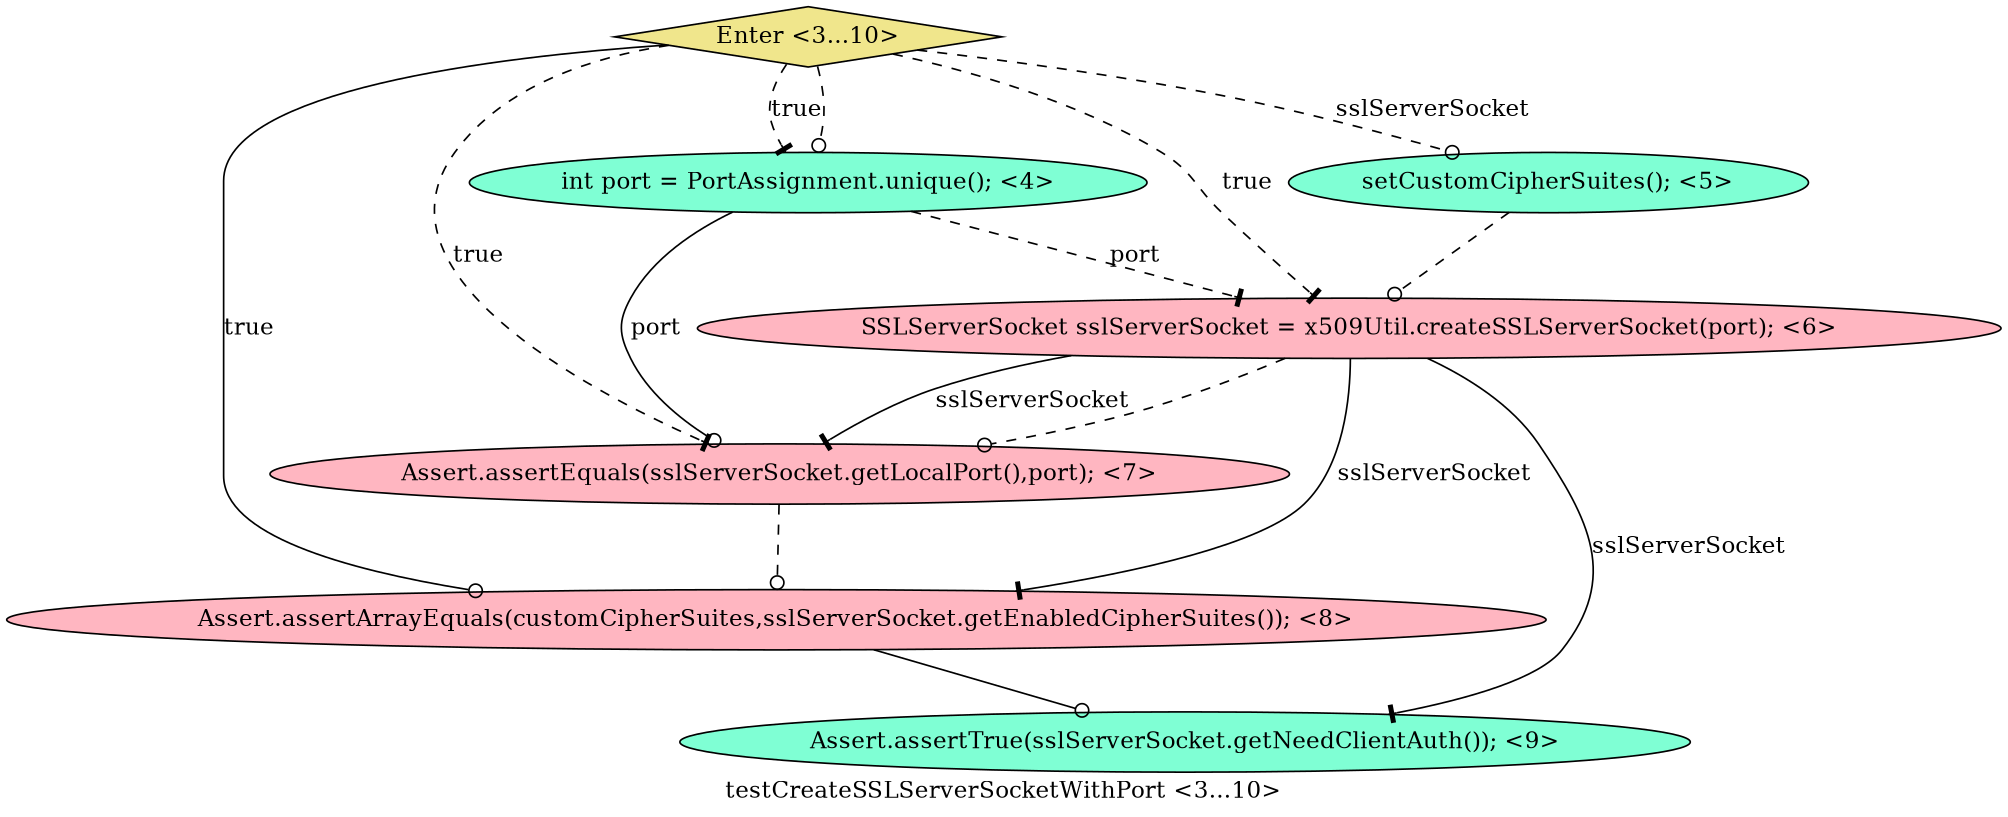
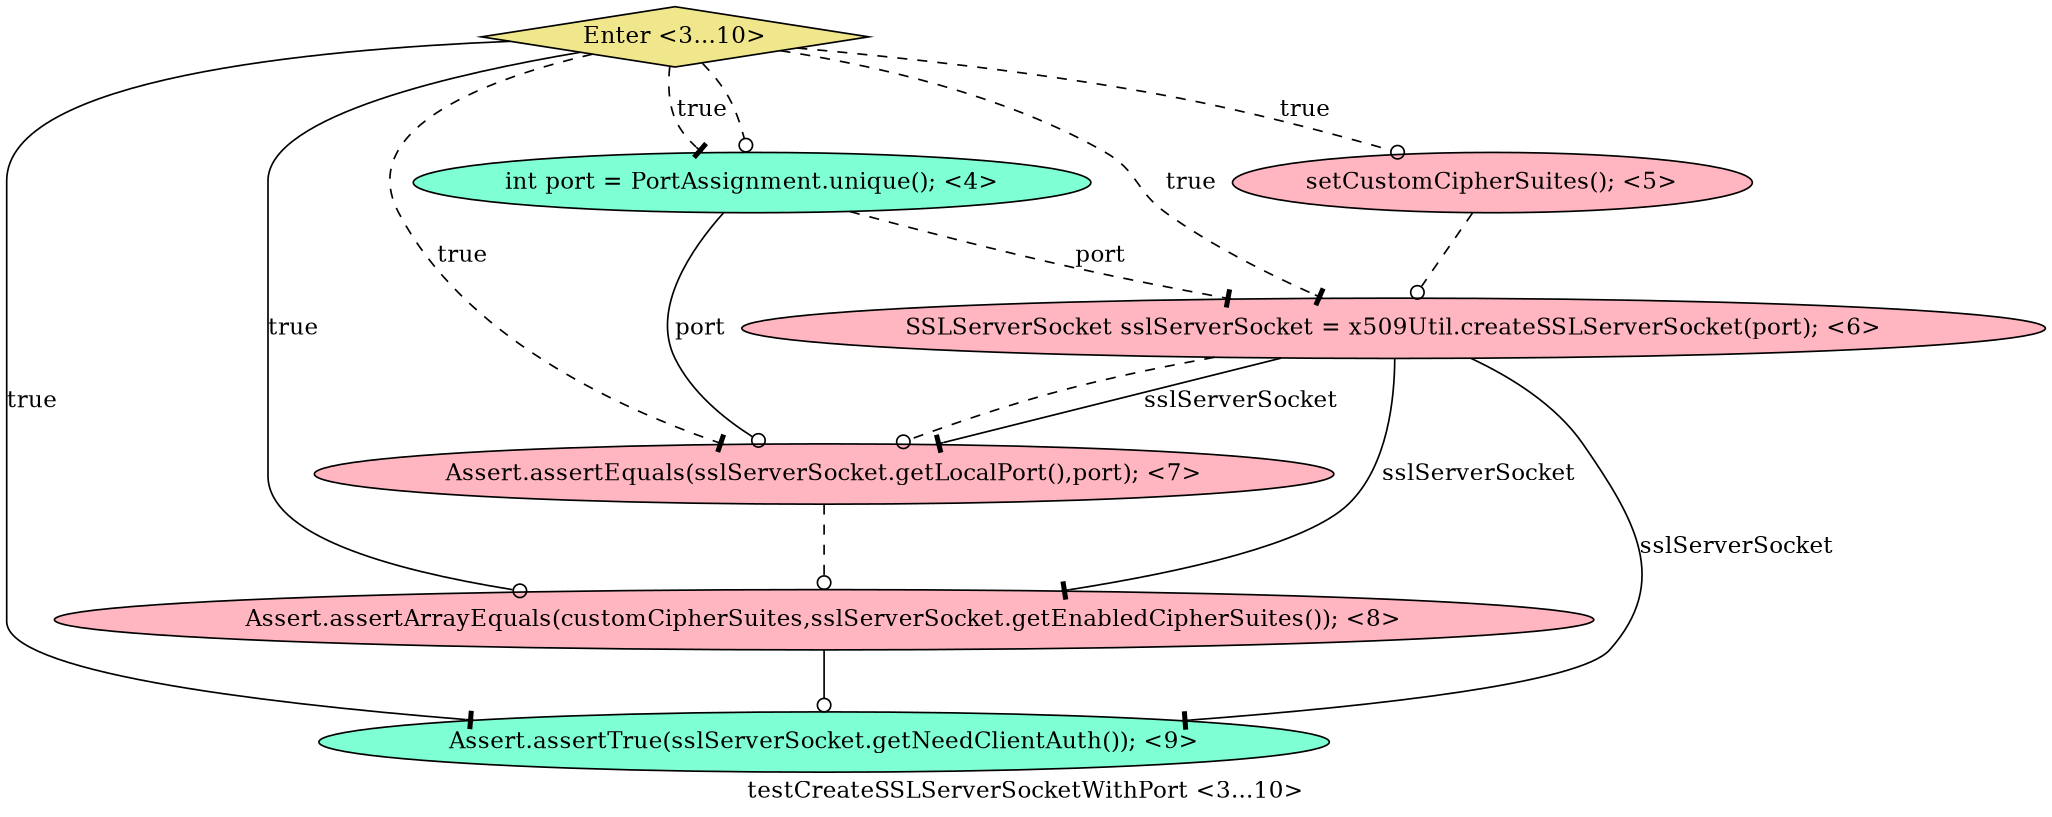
(1433, 110) -> (1306, 110)
(1549, 183) -> (1492, 183)
none -> (7, 367)
